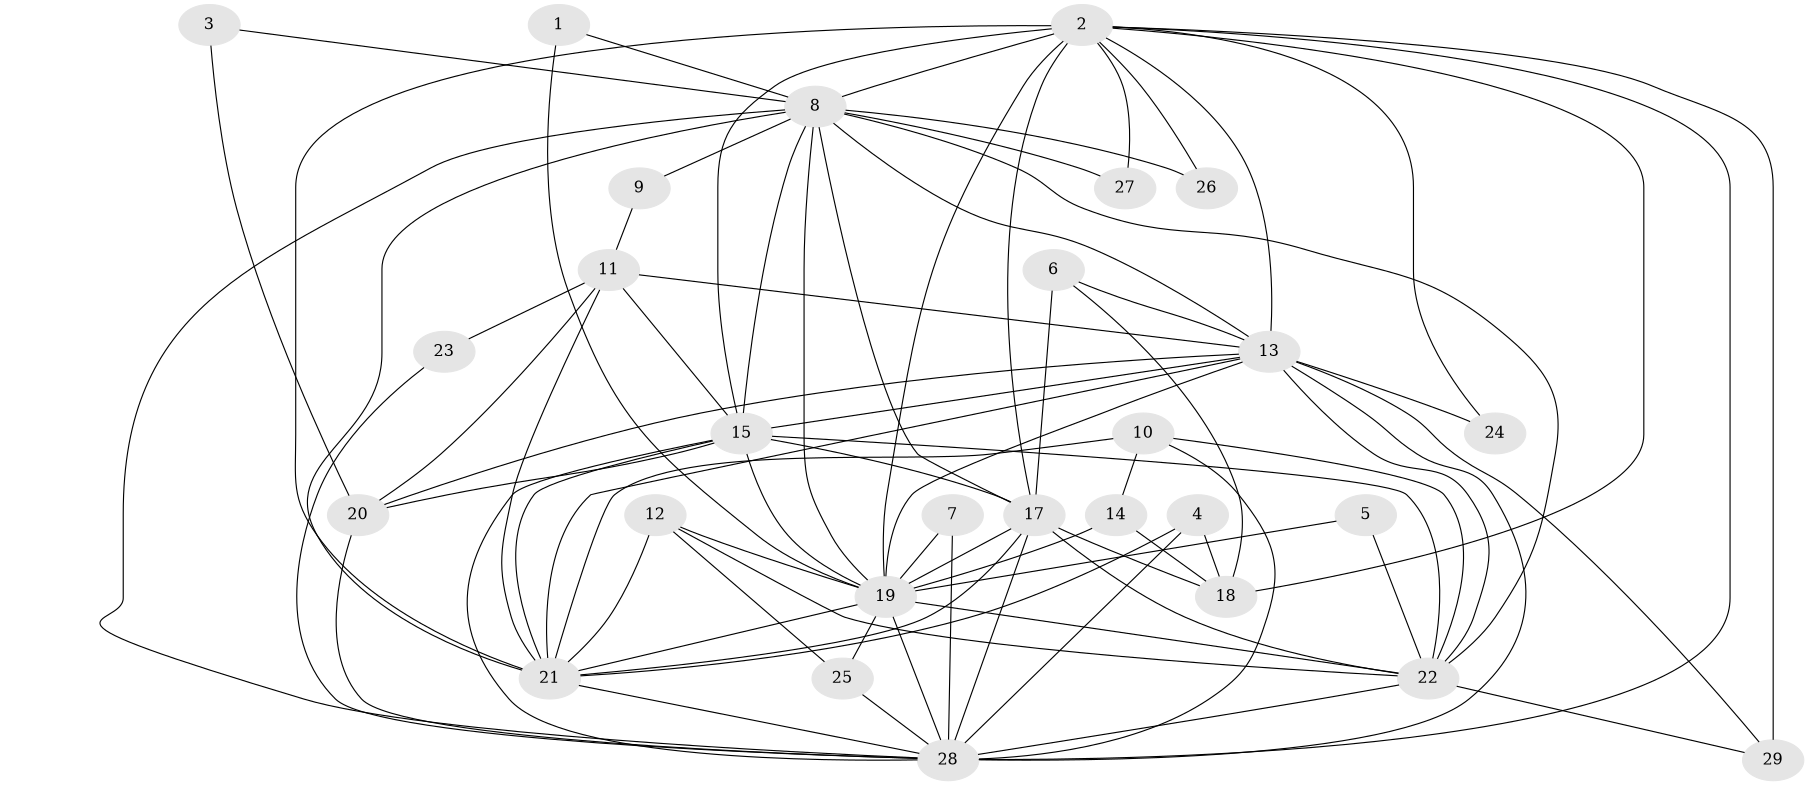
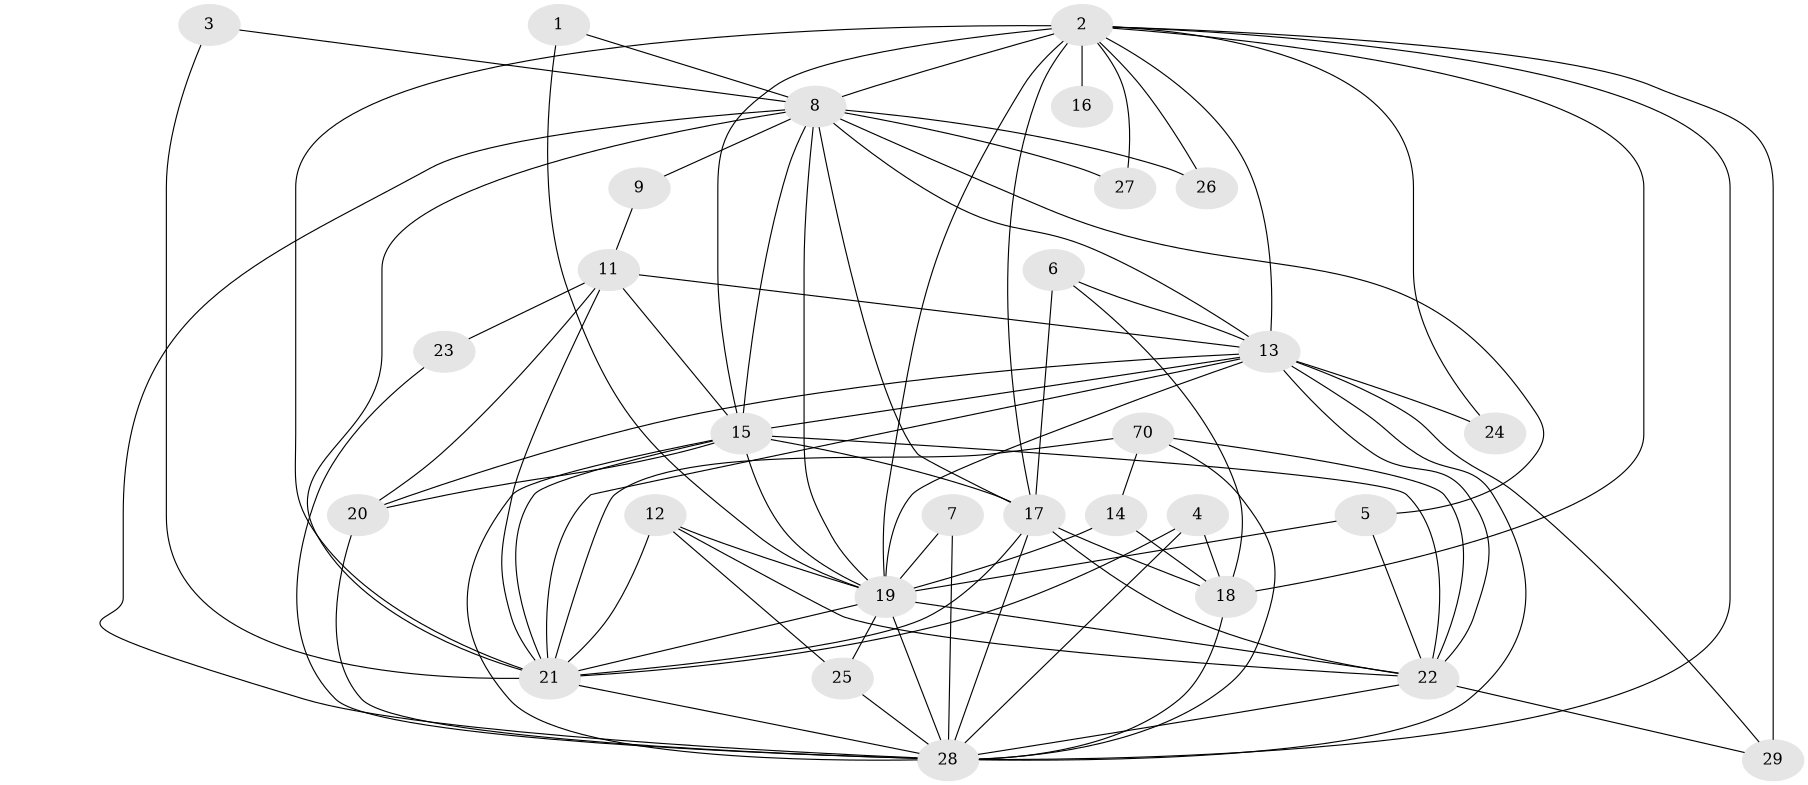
none -> (1082, 107)
(1360, 264) -> (1301, 268)
(258, 277) -> (166, 491)
(1143, 433) -> (1143, 433)
(960, 556) -> none
none -> (1149, 719)
